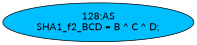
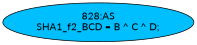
(98, 22) -> (98, 22)
